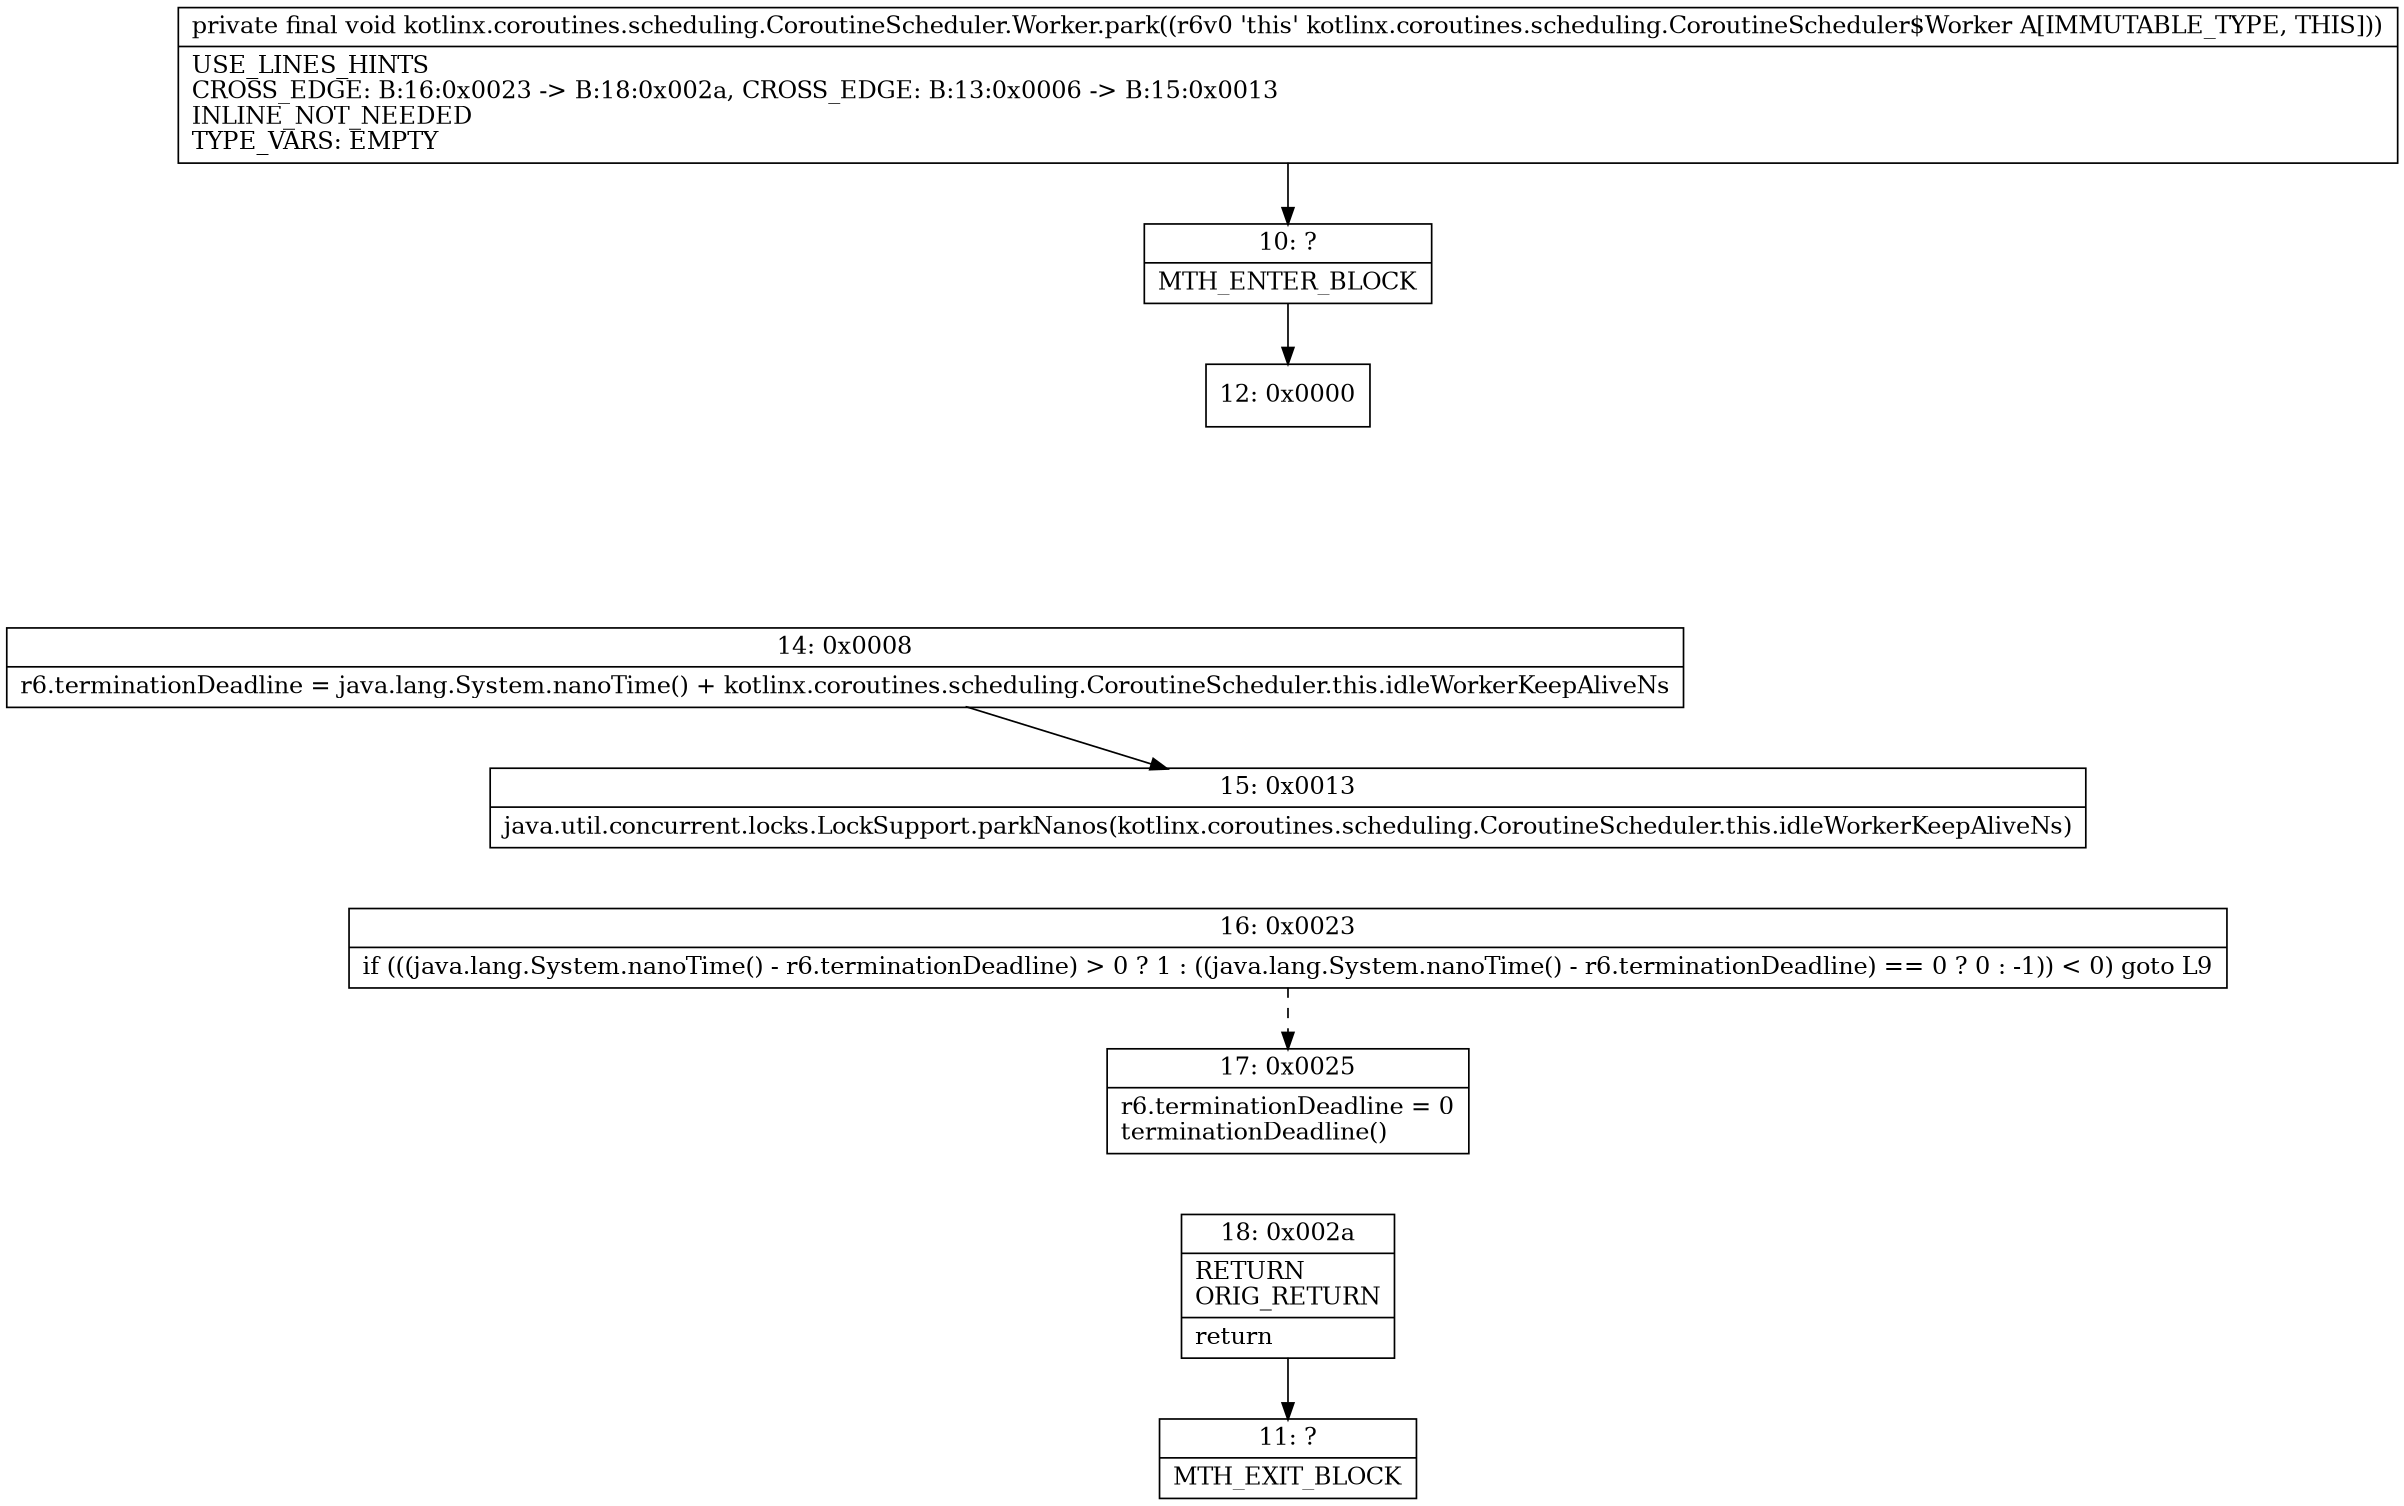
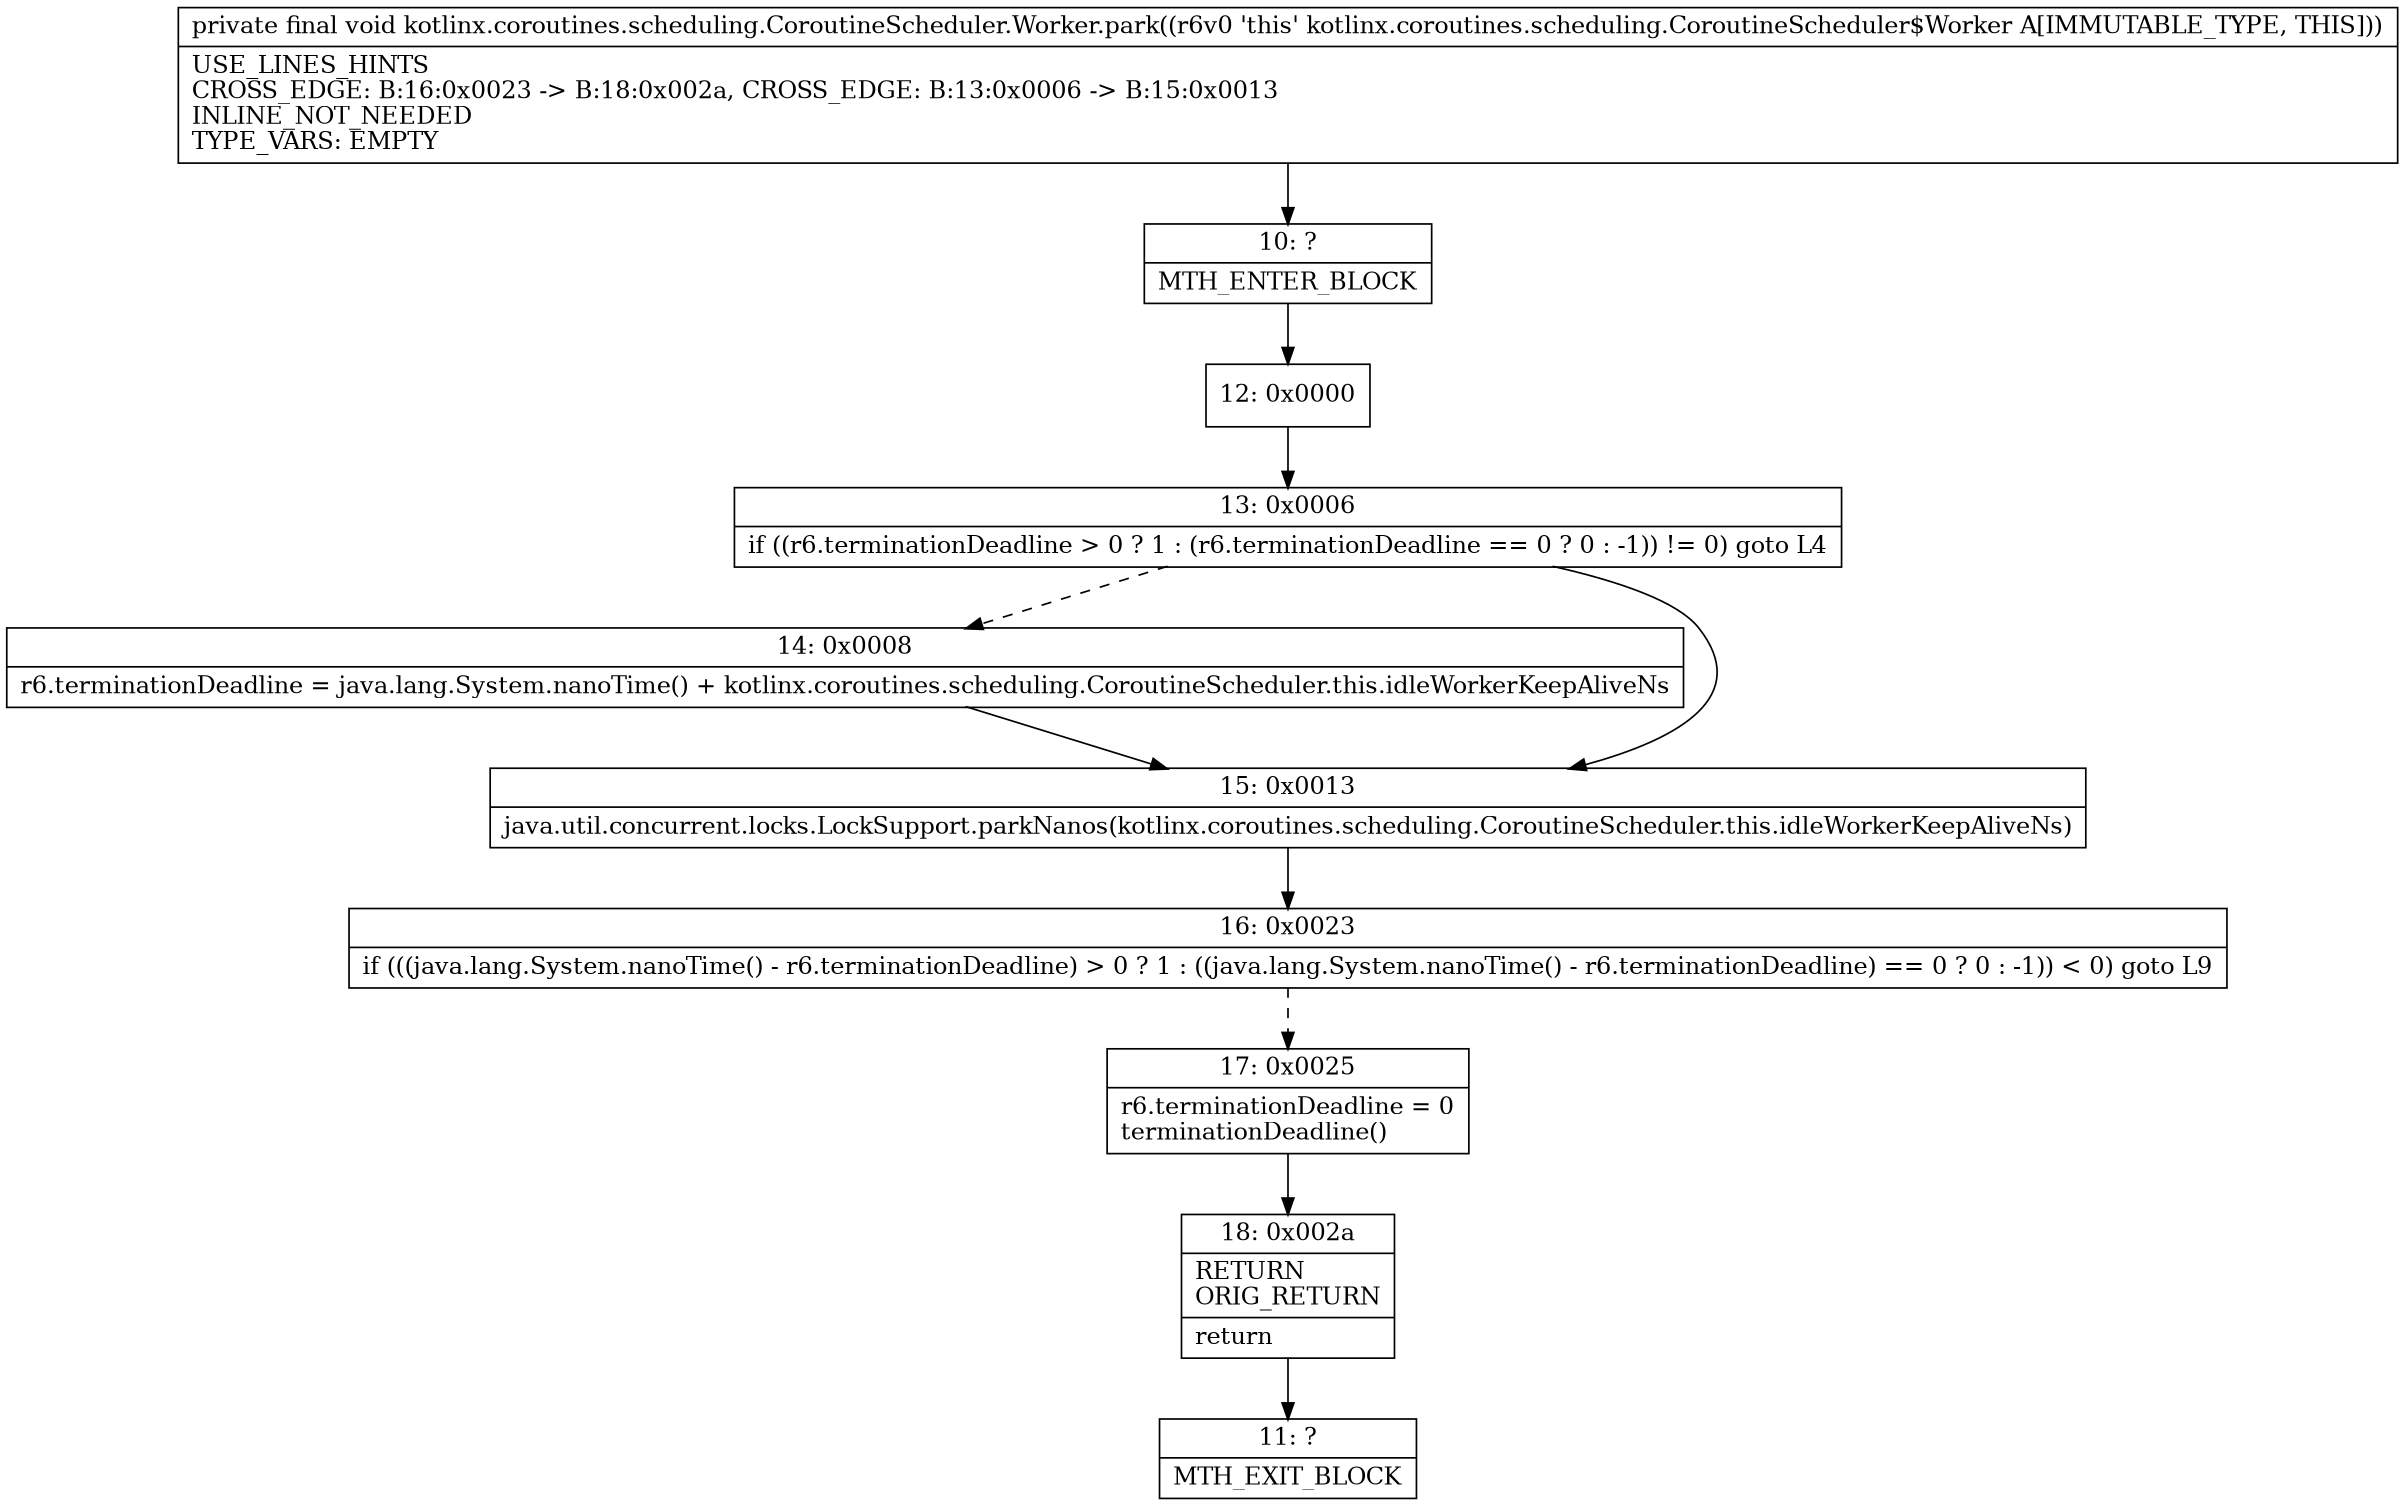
none -> (1288, 527)
none -> (1288, 870)
none -> (1288, 1175)
